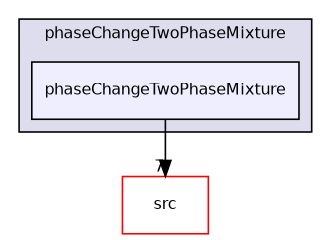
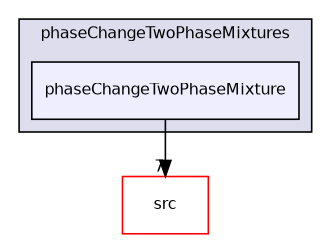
(165, 34) -> (165, 34)
